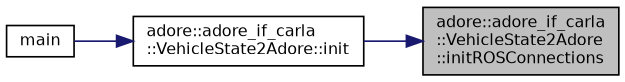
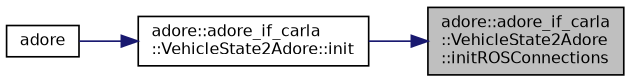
(40, 41) -> (43, 41)
